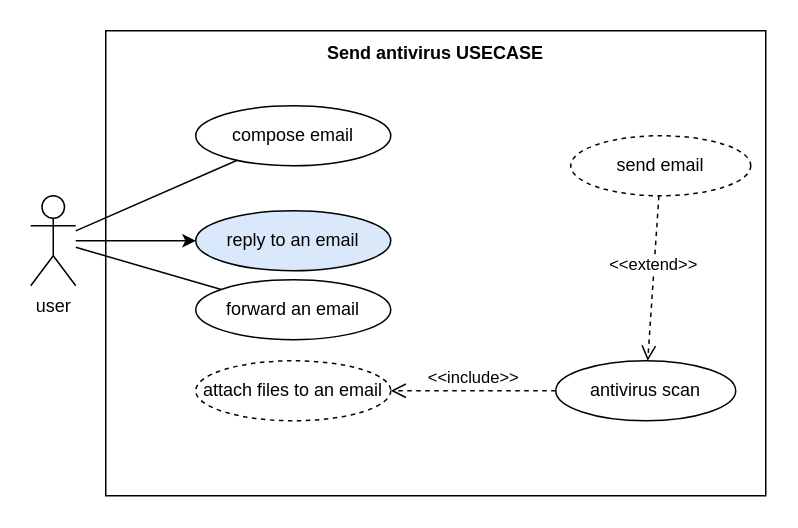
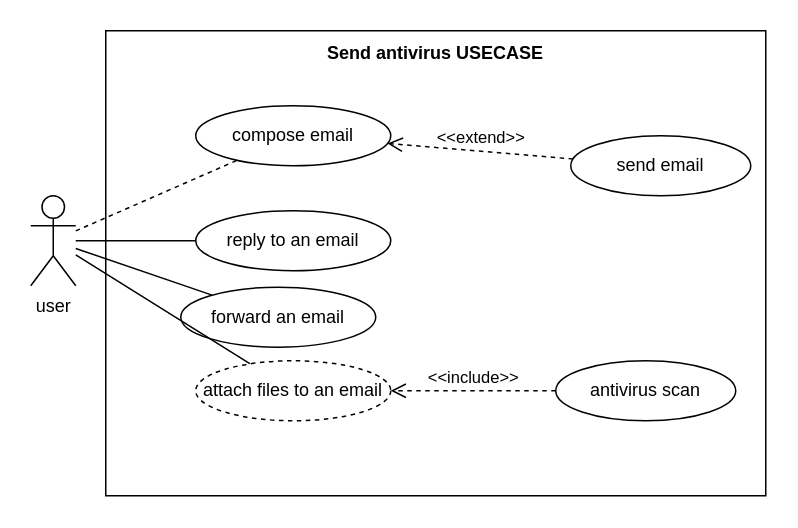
(661, 166) -> (661, 166)
(156, 196) -> (156, 196)
(184, 241) -> (188, 241)
(293, 241) -> (293, 241)
(653, 277) -> (482, 151)
none -> (163, 309)
(293, 310) -> (278, 317)
